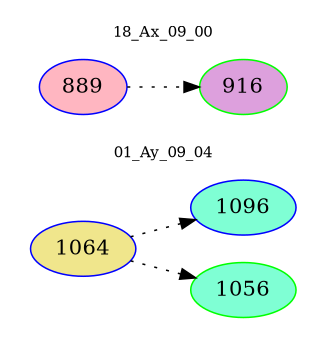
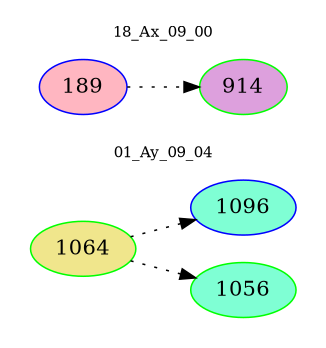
(83, 87) -> (83, 87)
(243, 87) -> (243, 87)
(83, 249) -> (83, 249)
